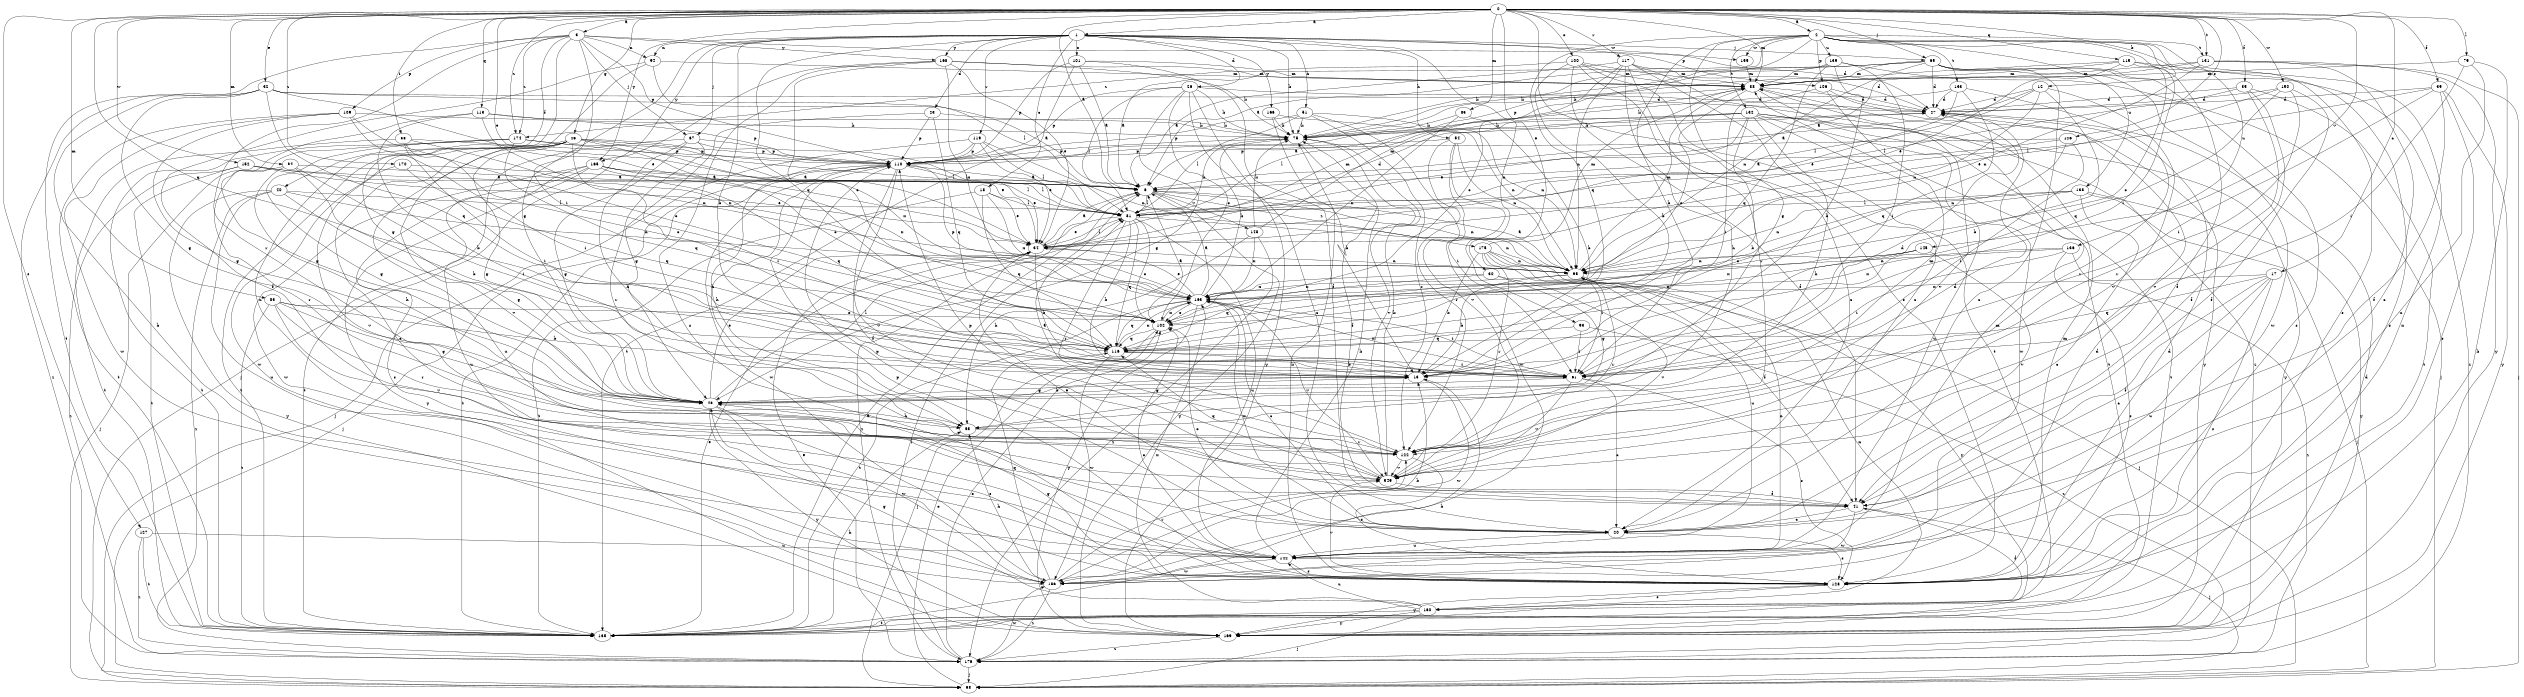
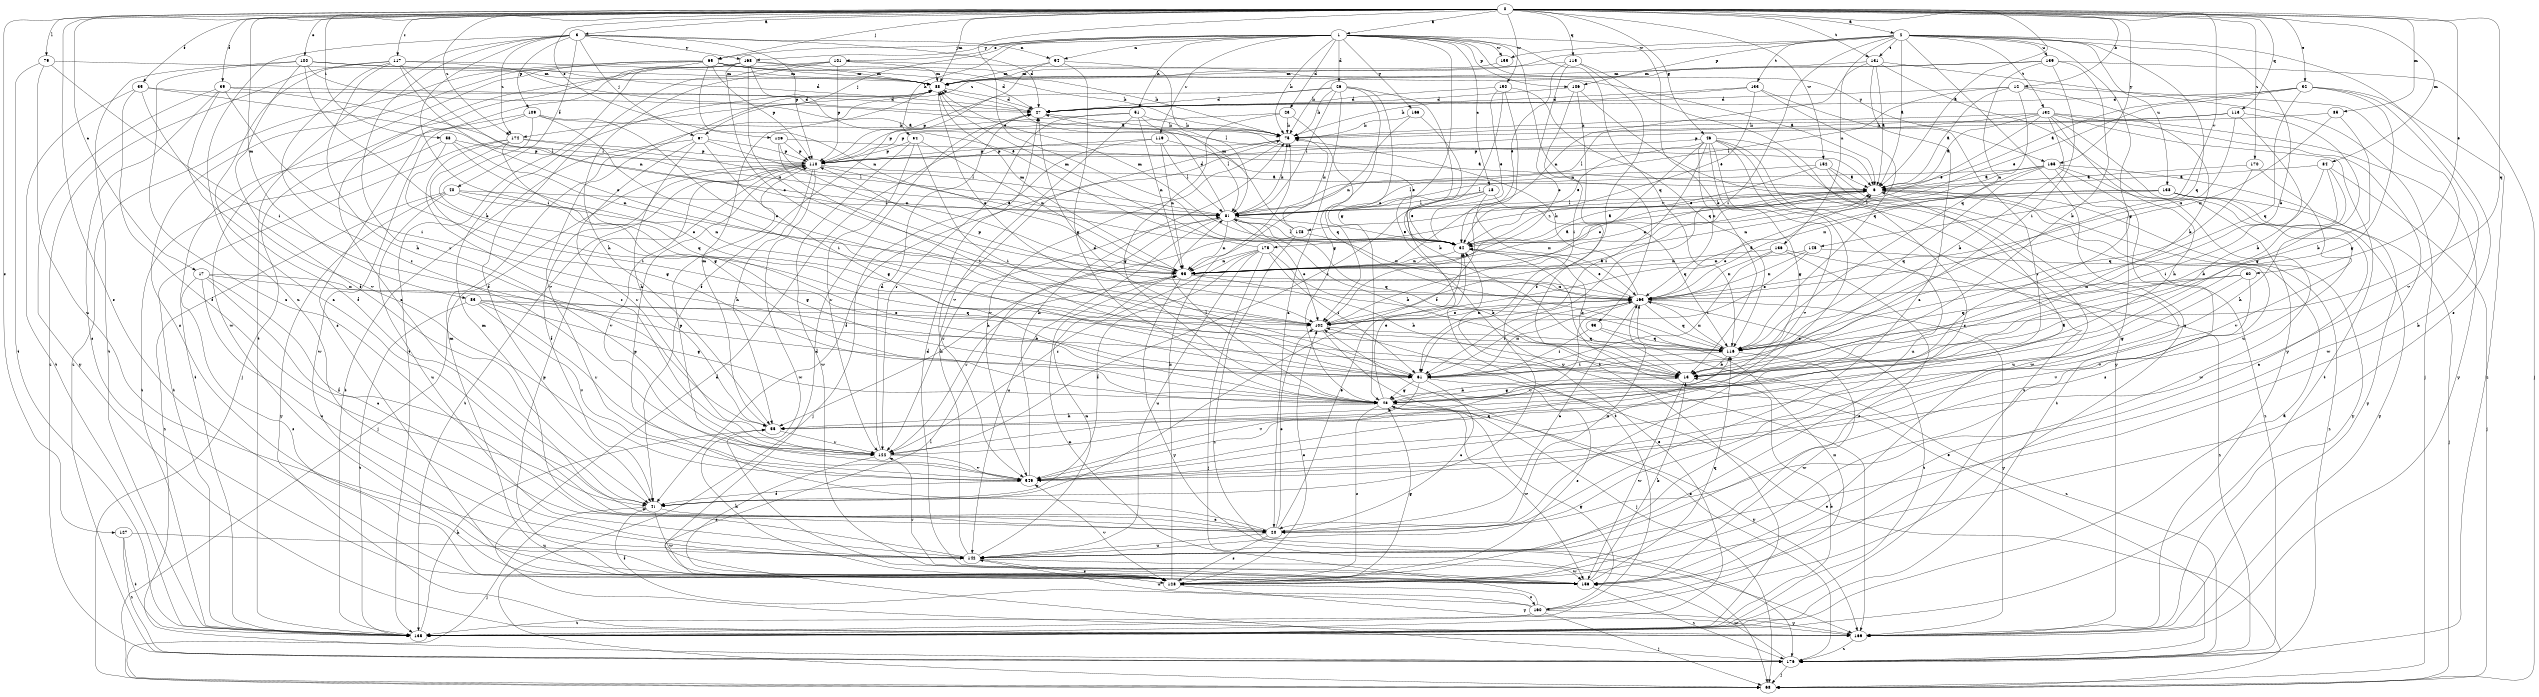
(1670, 87) -> none
(714, 271) -> (587, 179)
(2478, 352) -> (19, 352)
